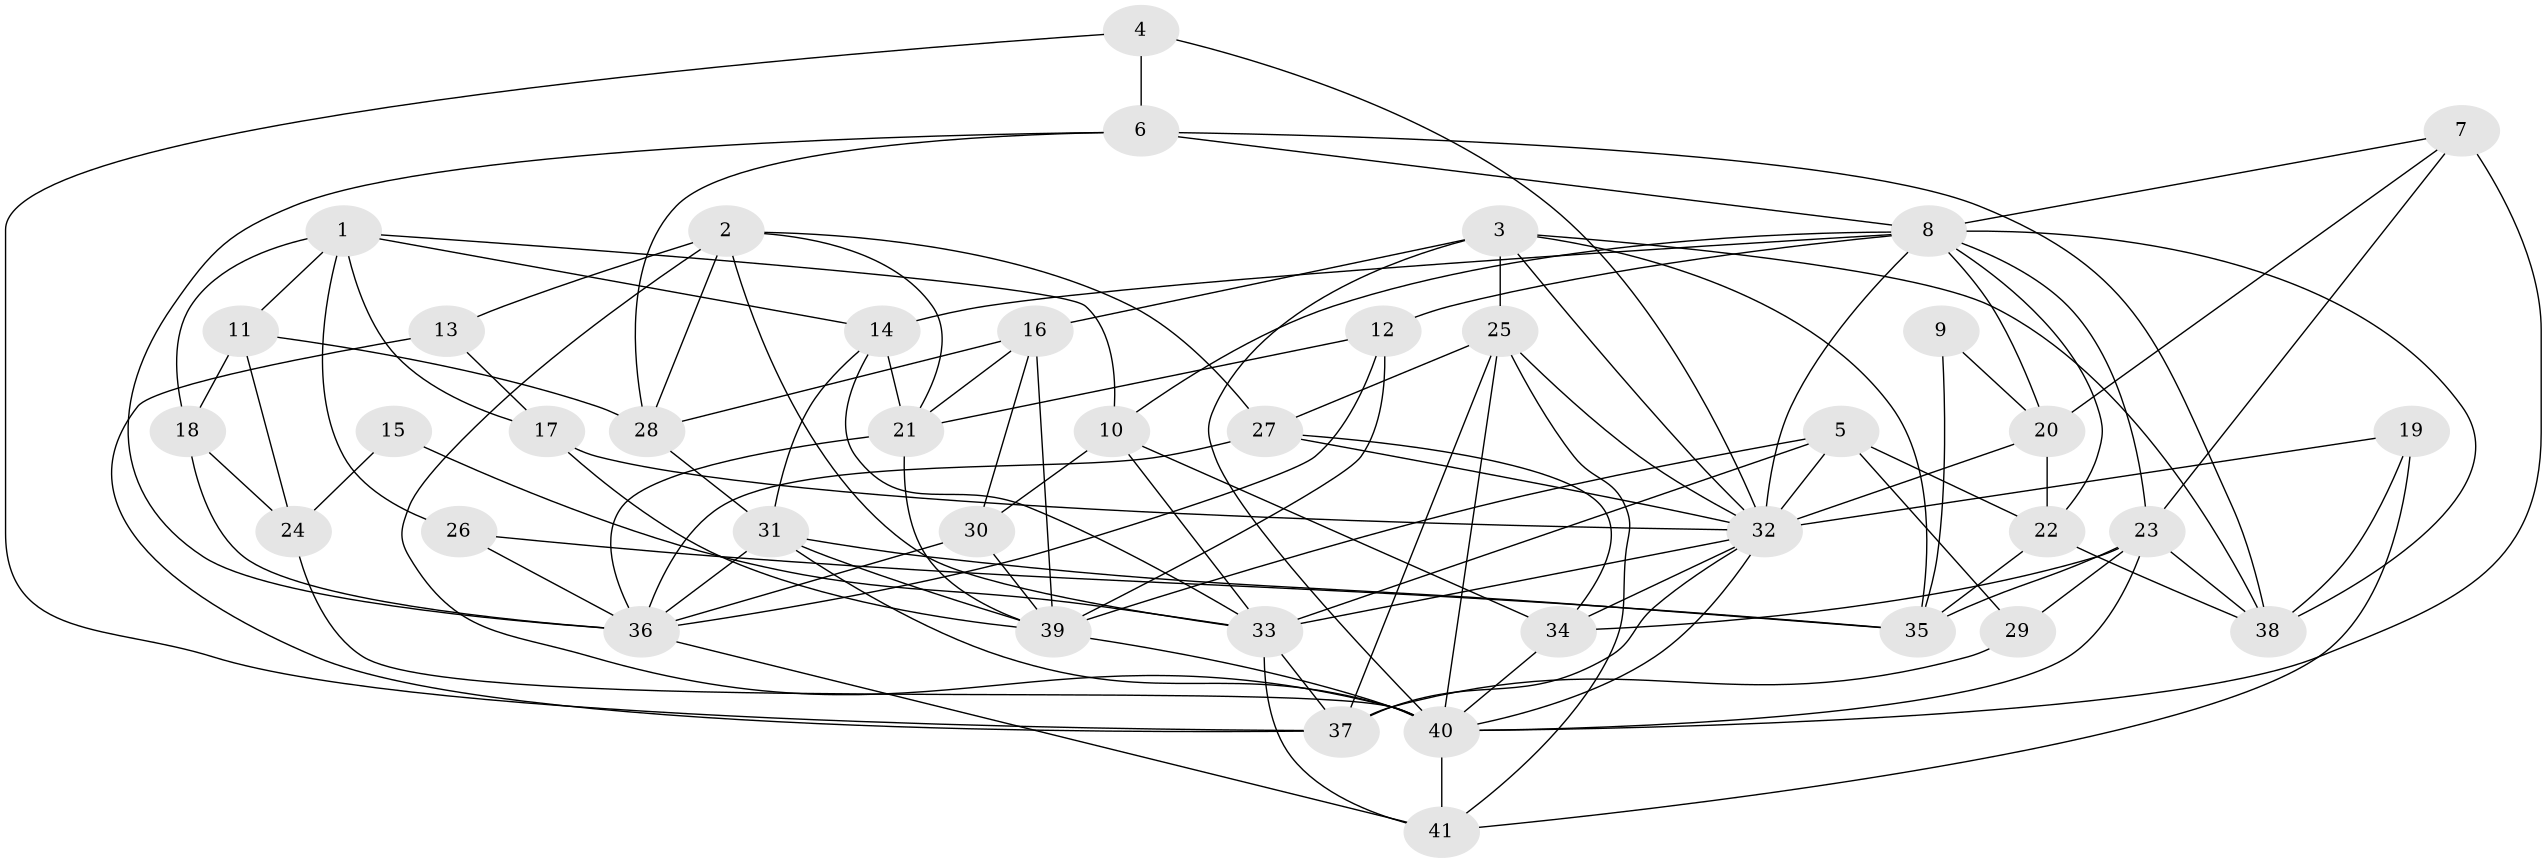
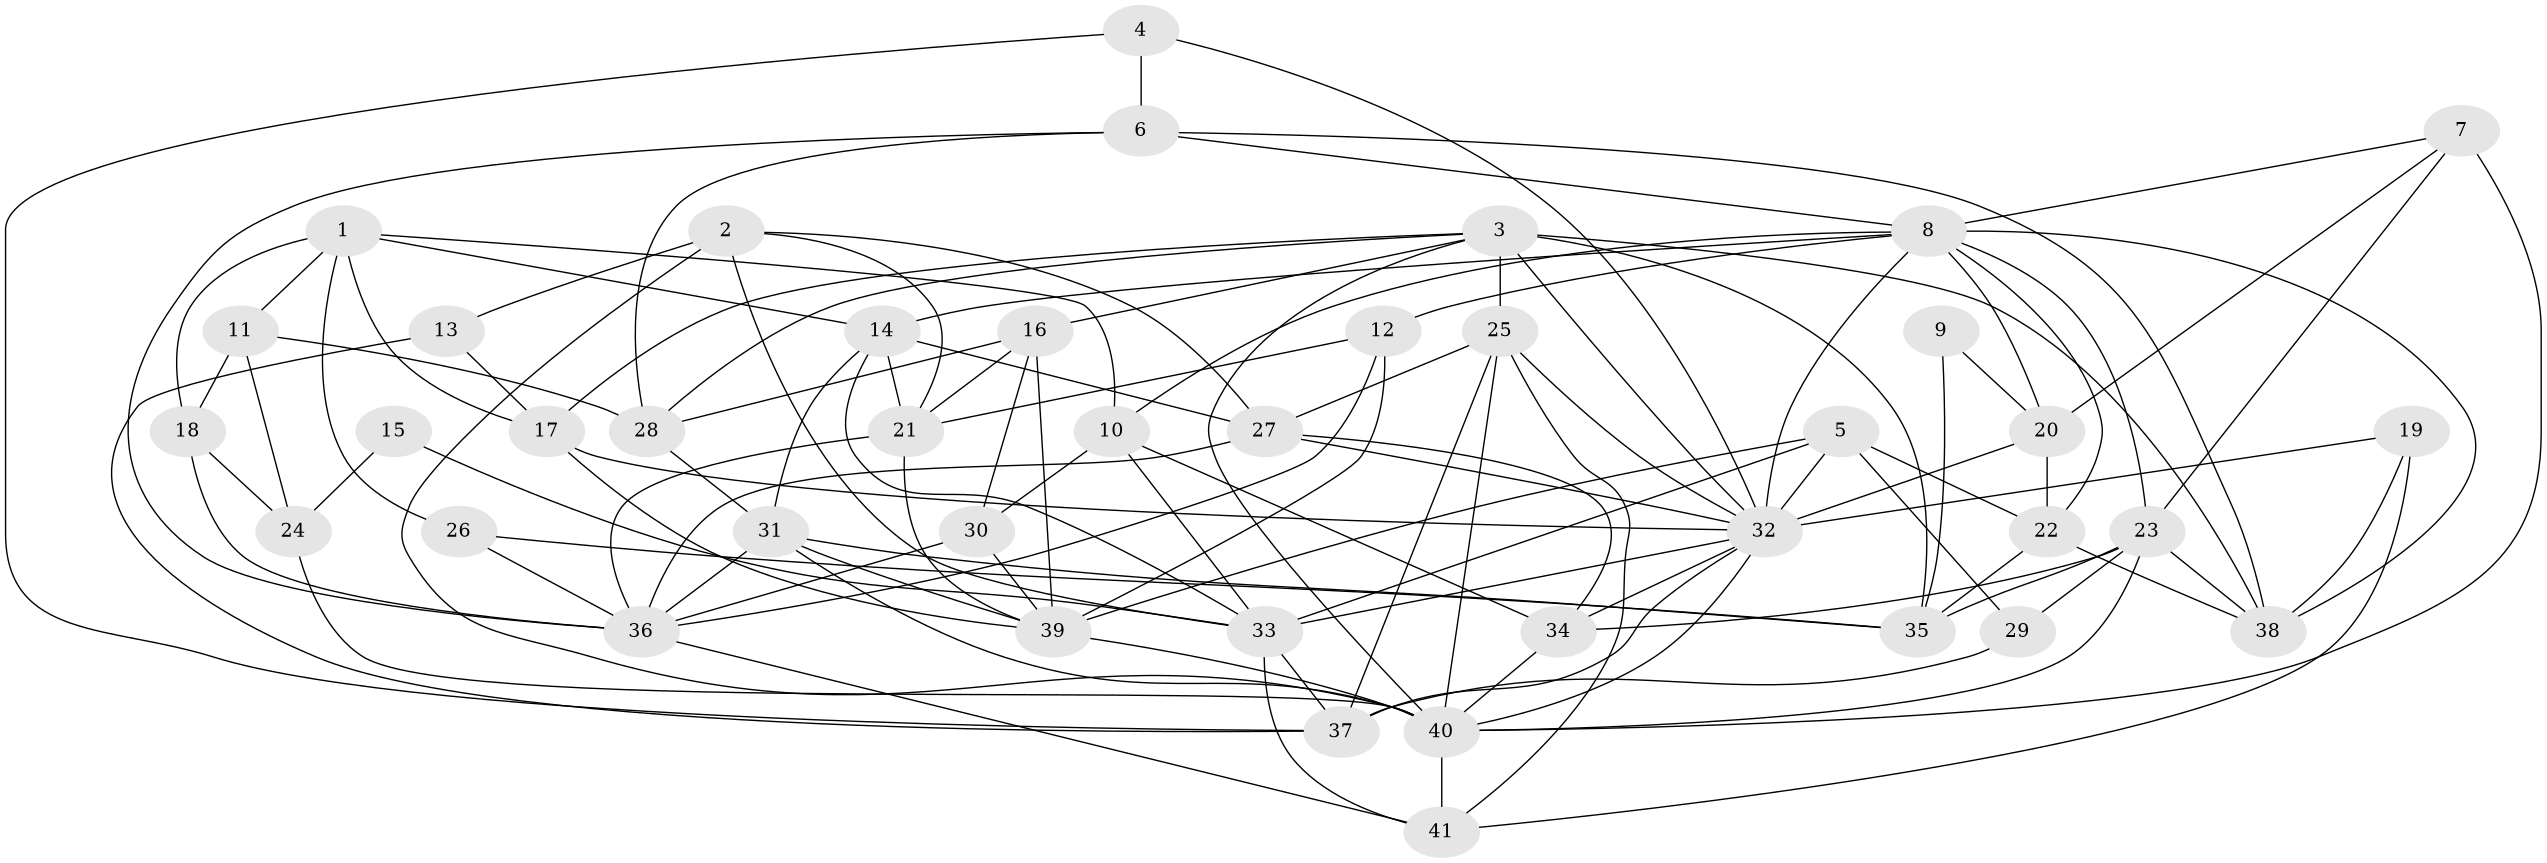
none -> (976, 265)
(687, 331) -> (1008, 272)
none -> (1074, 381)
